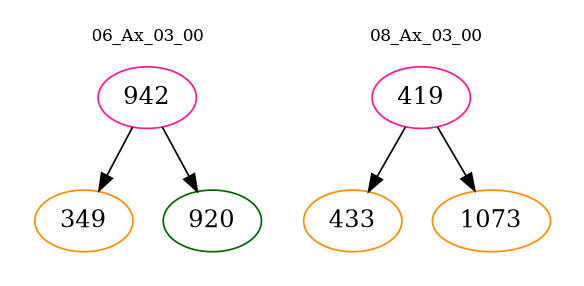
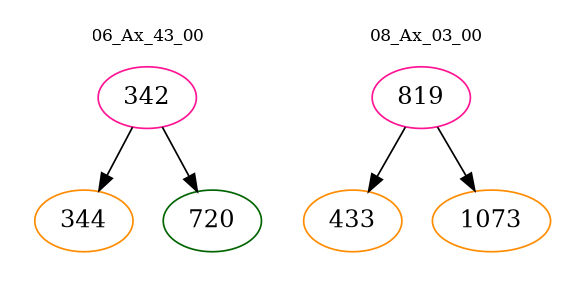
(148, 37) -> (148, 37)
(147, 98) -> (147, 98)
(421, 98) -> (421, 98)
(84, 221) -> (84, 221)
(212, 221) -> (212, 221)
